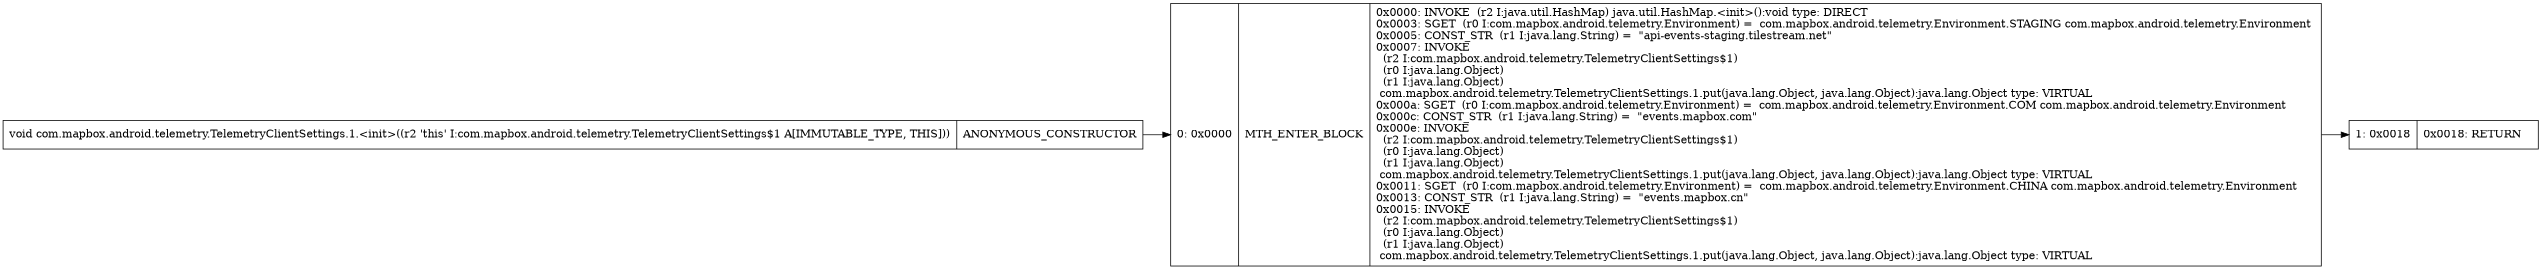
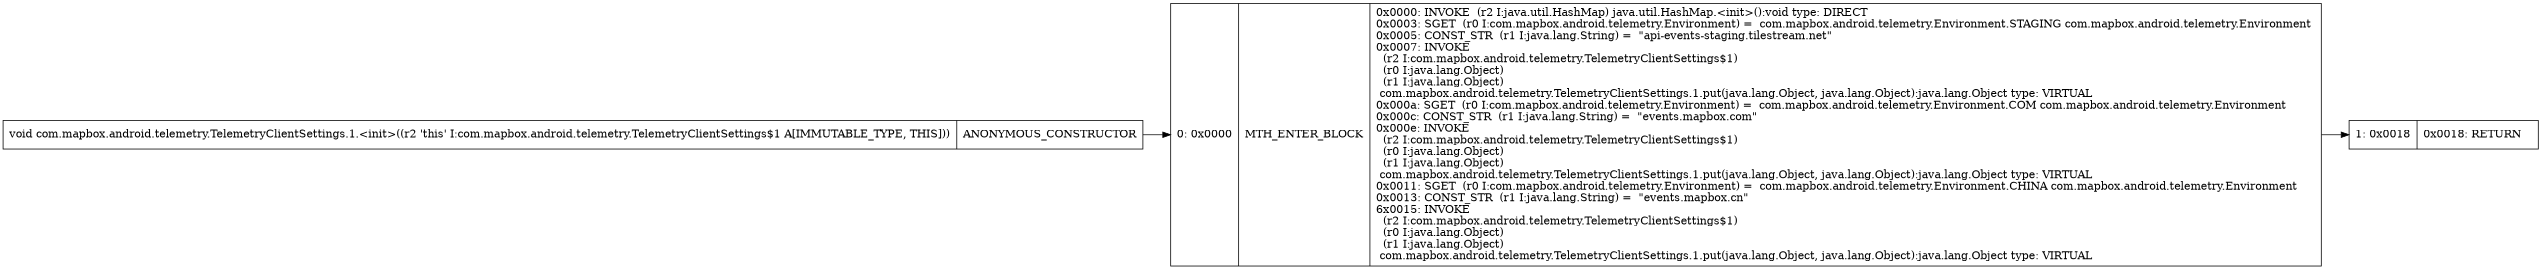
(1427, 210) -> (1427, 210)
